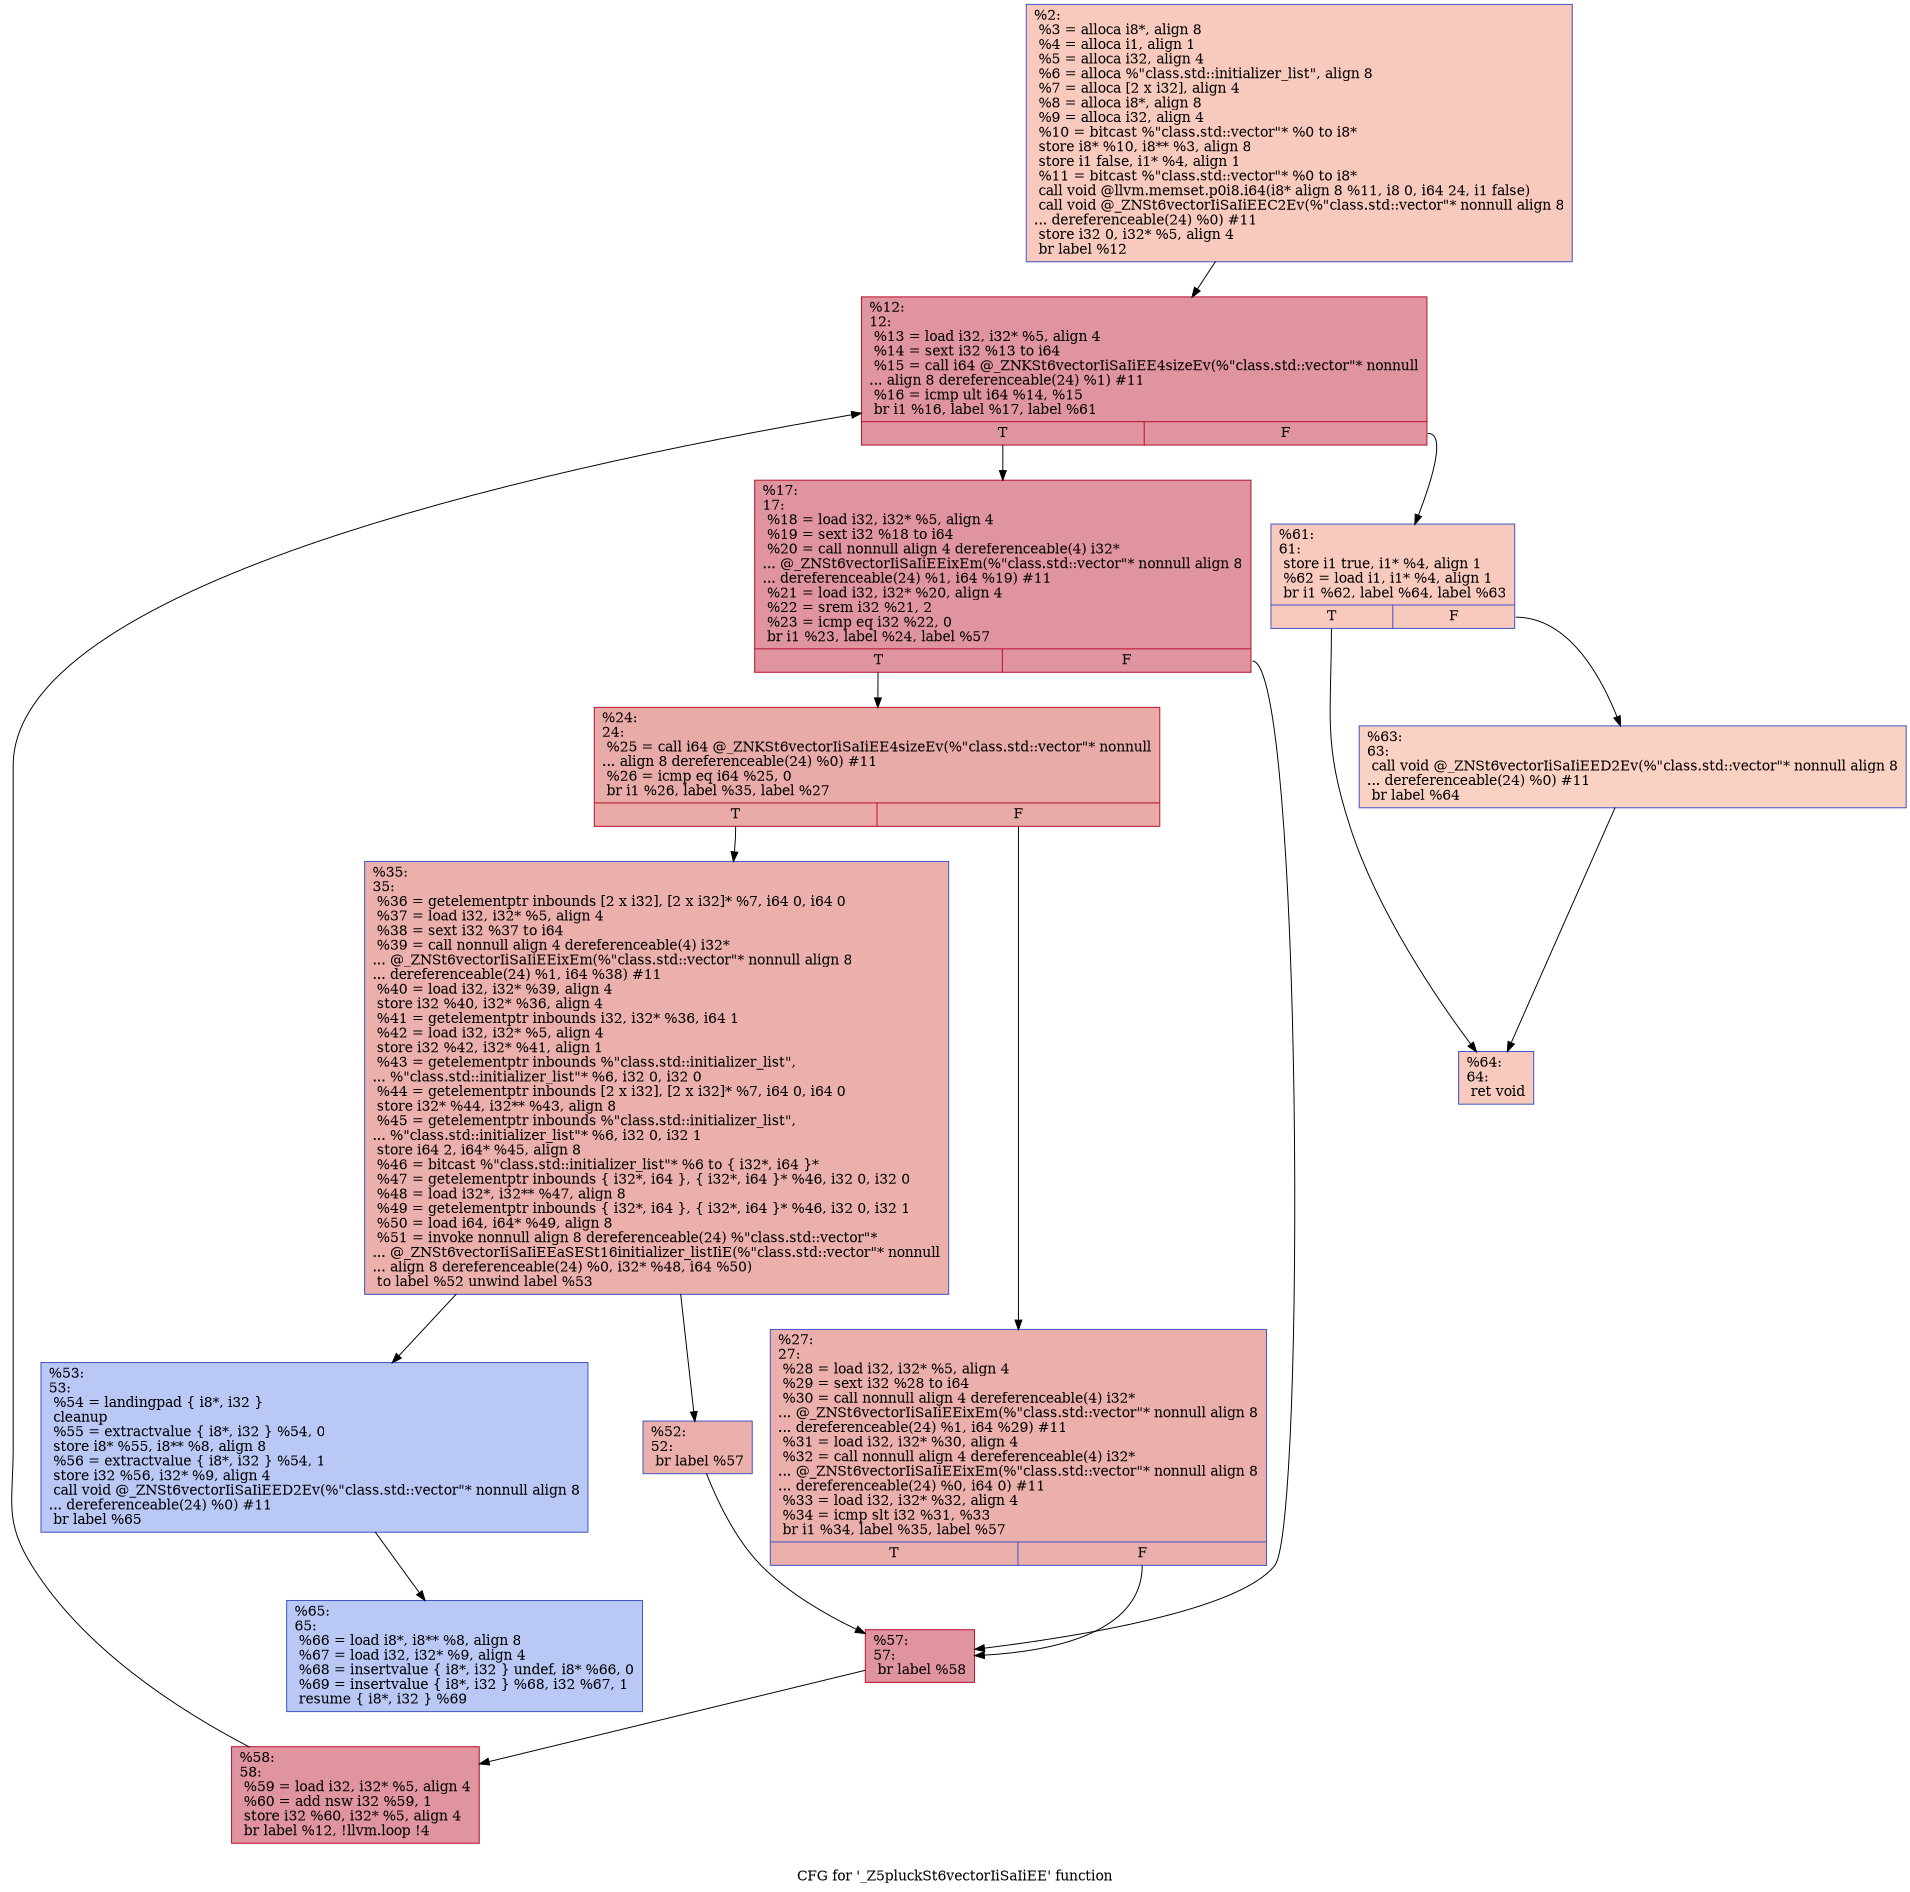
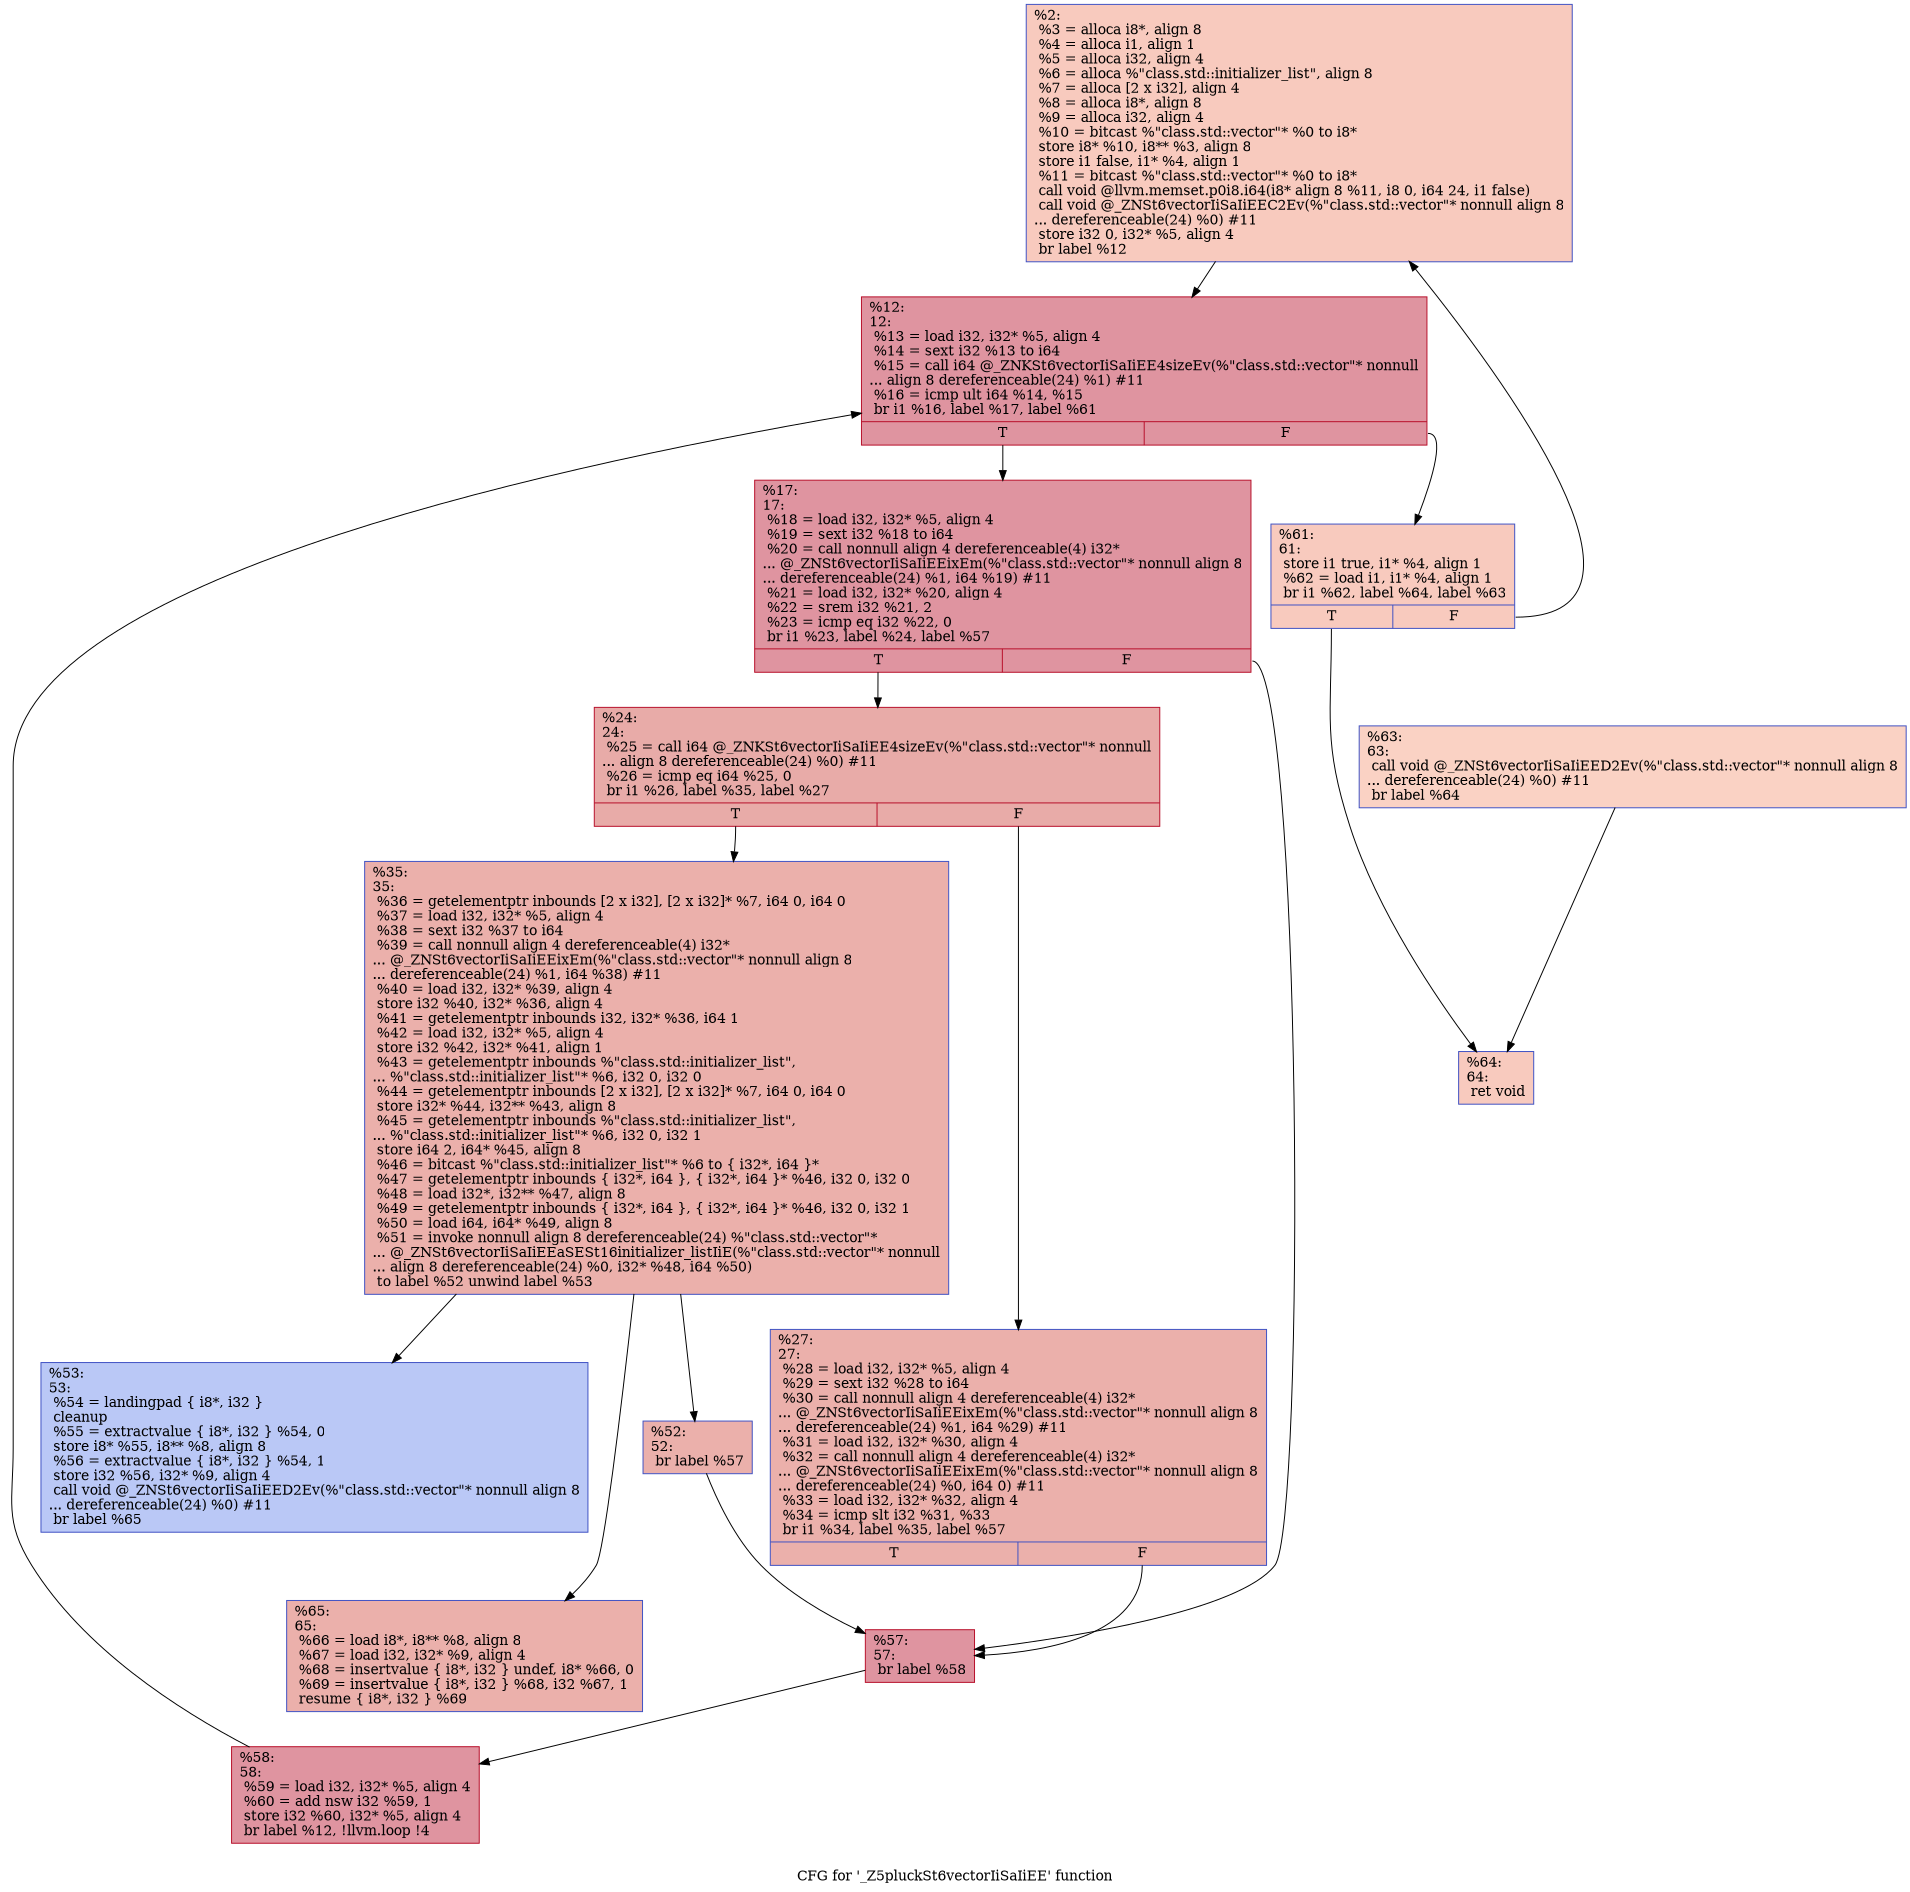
(1580, 652) -> (1542, 449)
(397, 1562) -> (616, 1449)
(465, 1656) -> (465, 1656)
